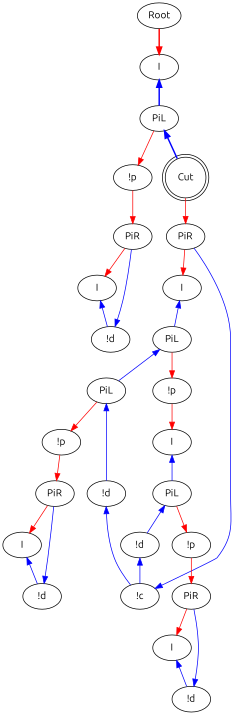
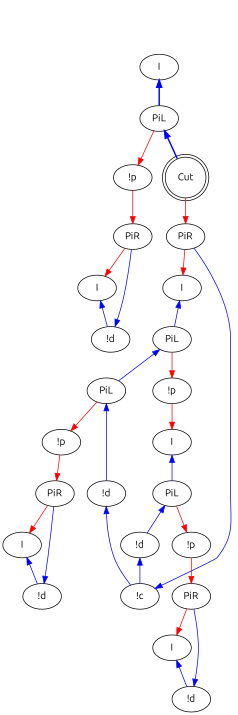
(159, 16) -> none
